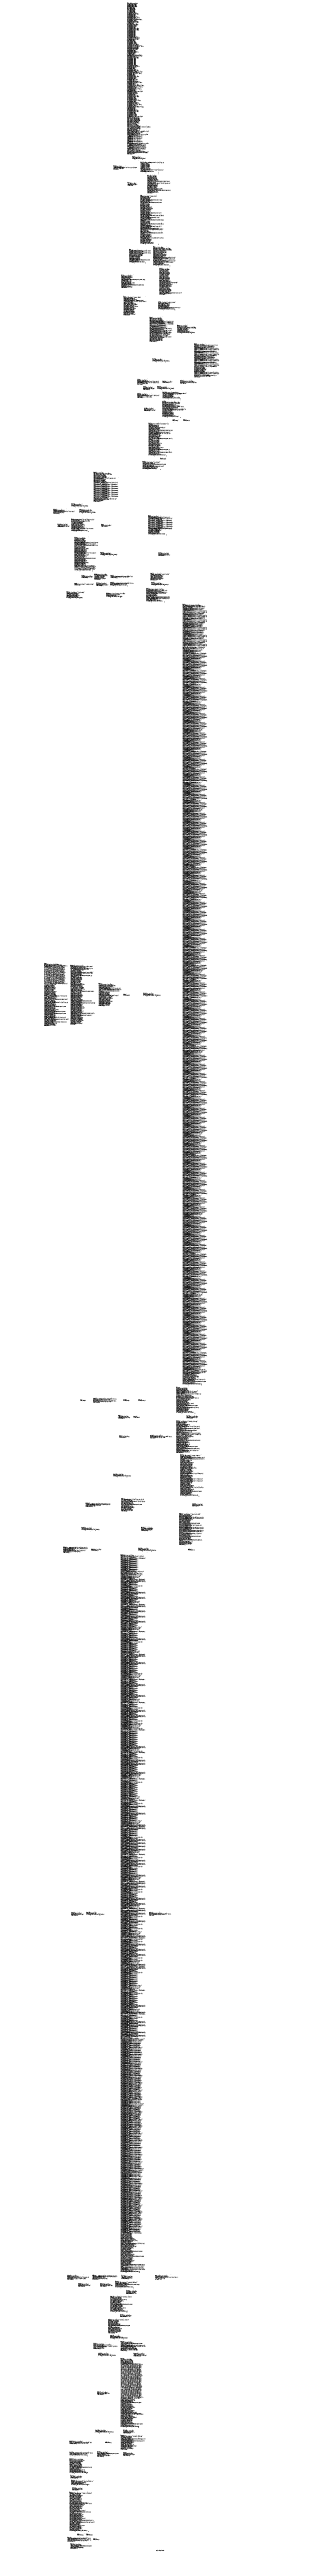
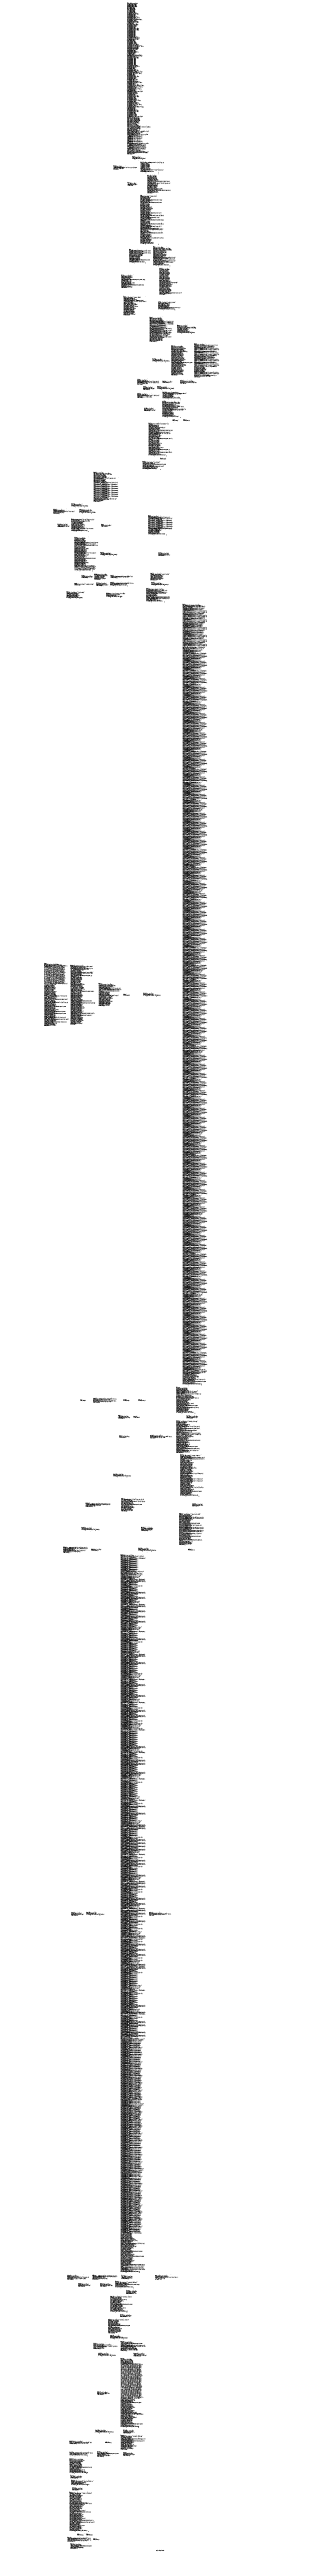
none -> (182, 361)
